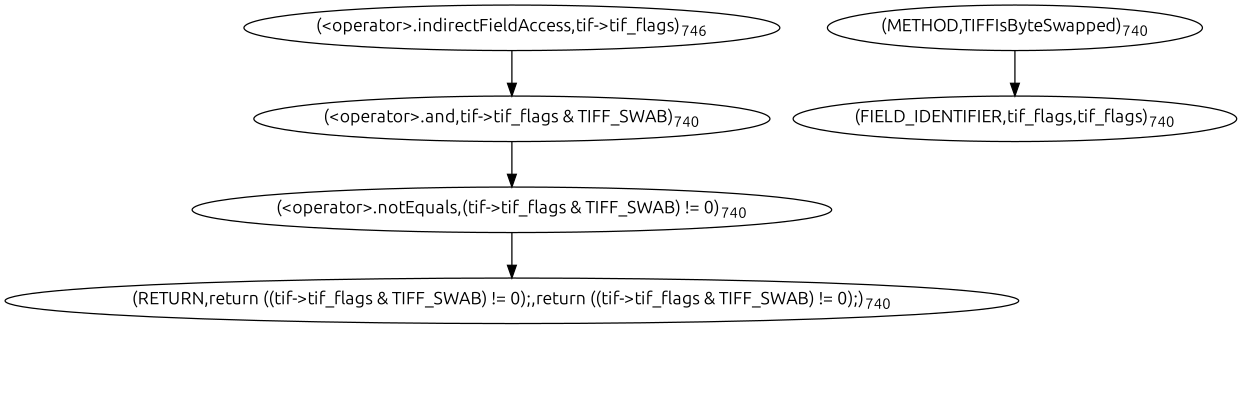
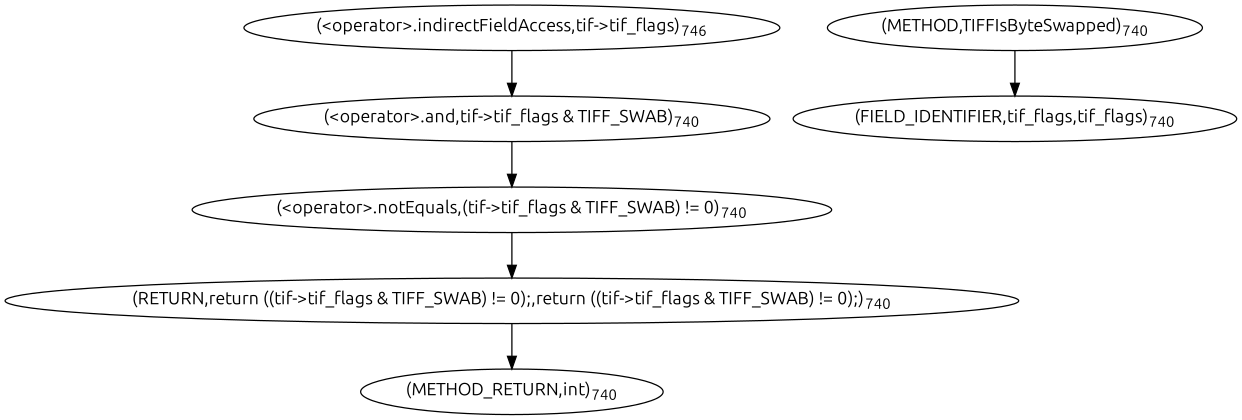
none -> (512, 392)
